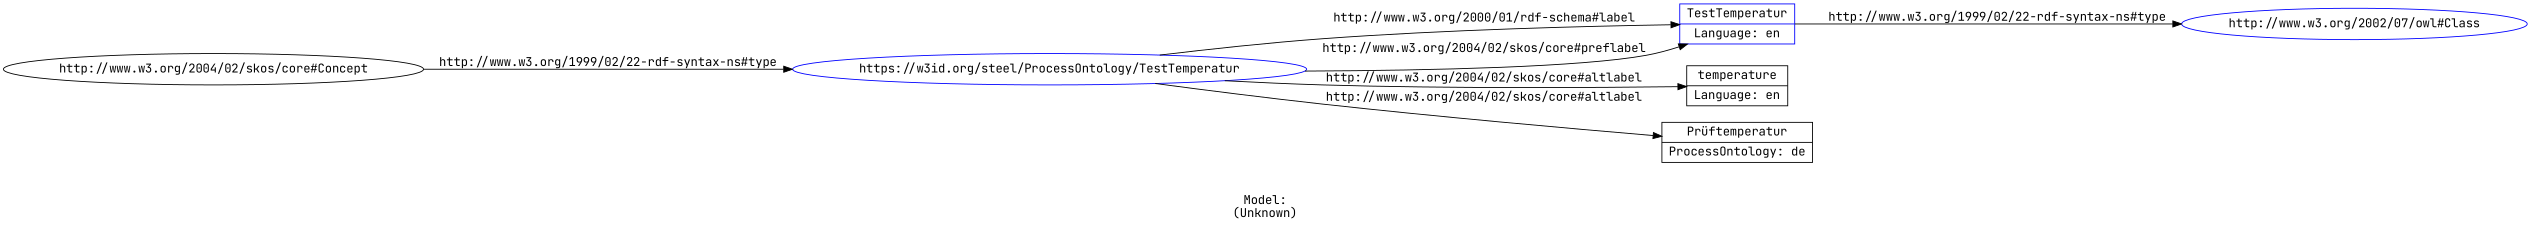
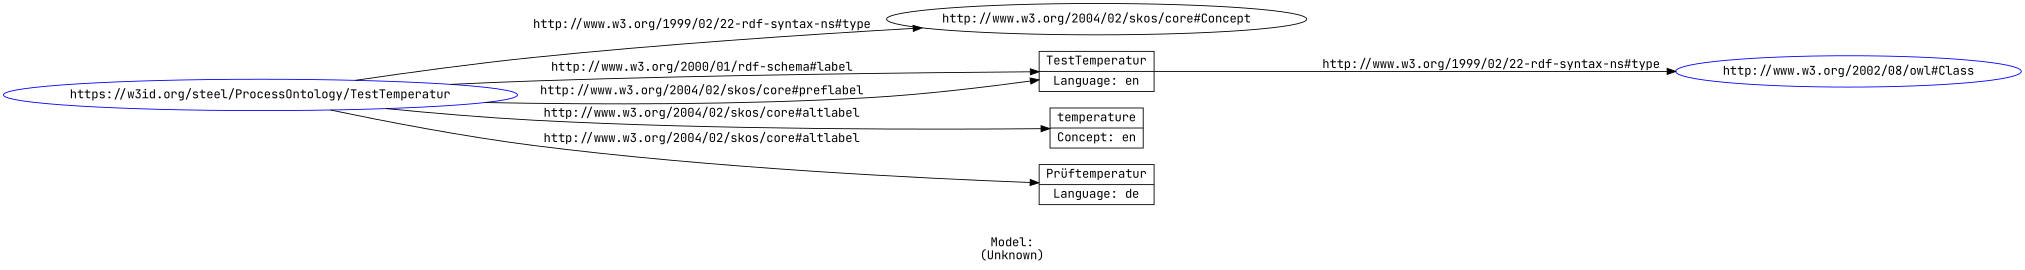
(1737, 24) -> (1097, 71)
(2354, 24) -> (1848, 71)
(603, 69) -> (634, 48)
(1737, 95) -> (1097, 138)
(1737, 152) -> (1097, 194)
